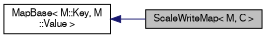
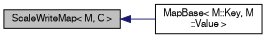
(133, 19) -> (143, 19)
